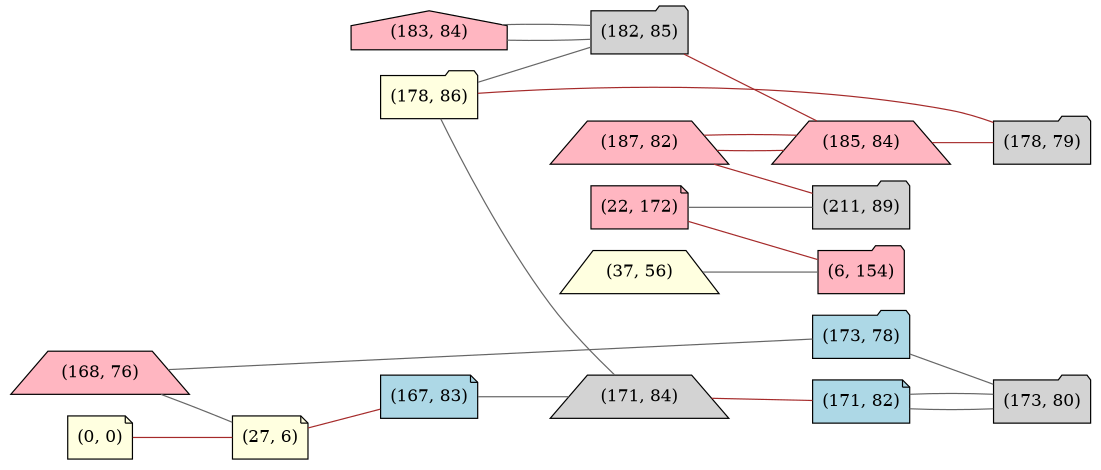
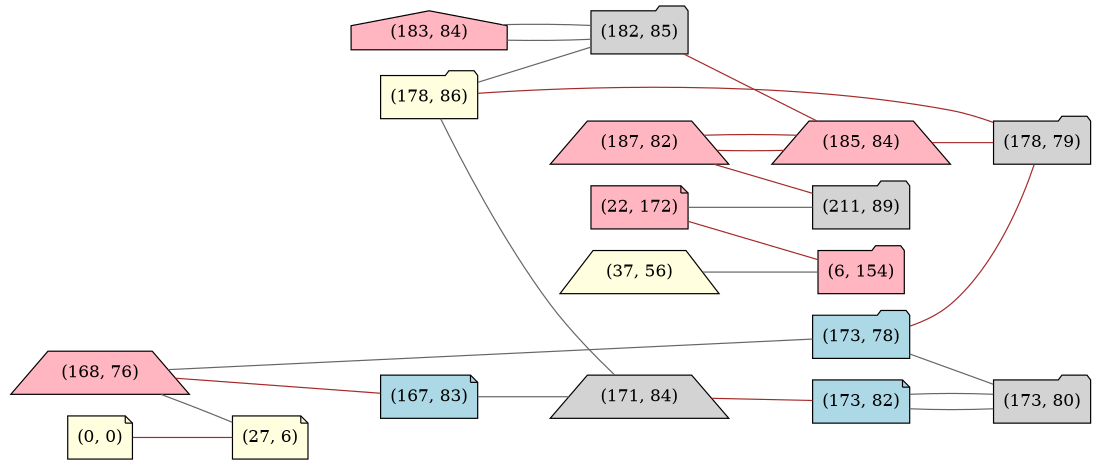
none -> (989, 260)
(861, 402) -> (861, 402)
(344, 419) -> (278, 386)
